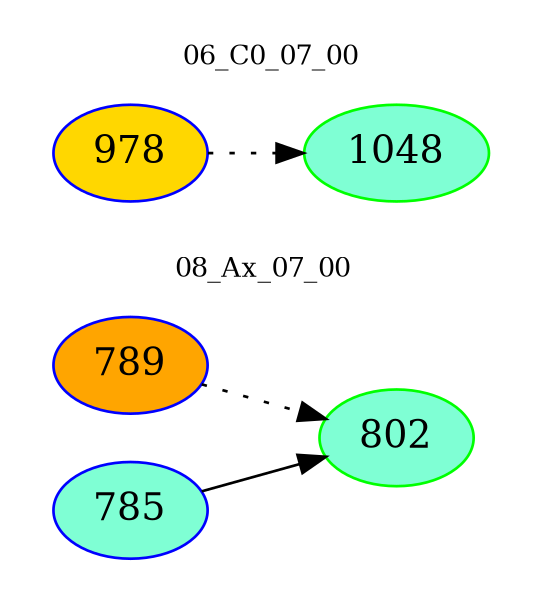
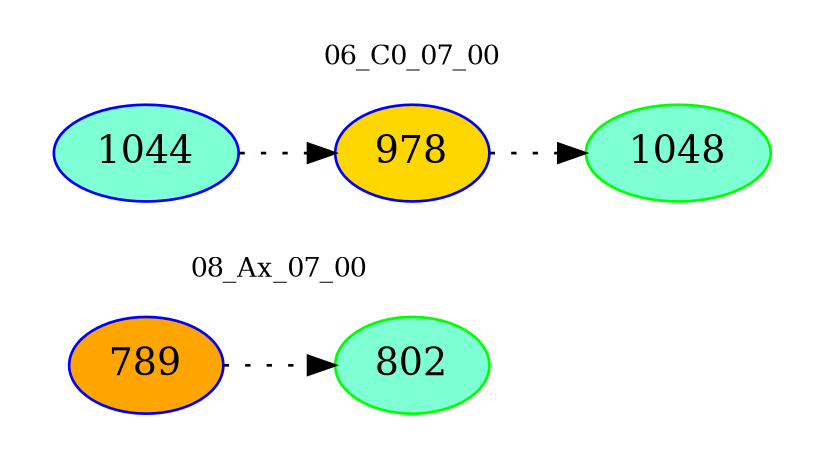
none -> (146, 153)
(131, 510) -> none
